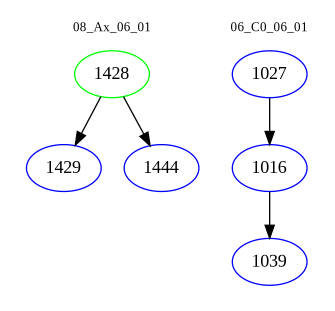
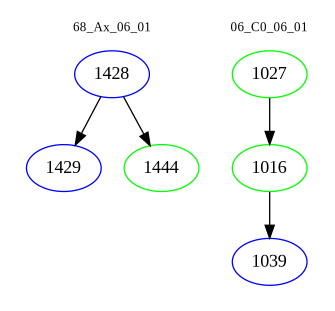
(113, 28) -> (113, 28)
(112, 74) -> (112, 74)
(270, 74) -> (270, 74)
(162, 168) -> (162, 168)
(270, 168) -> (270, 168)
